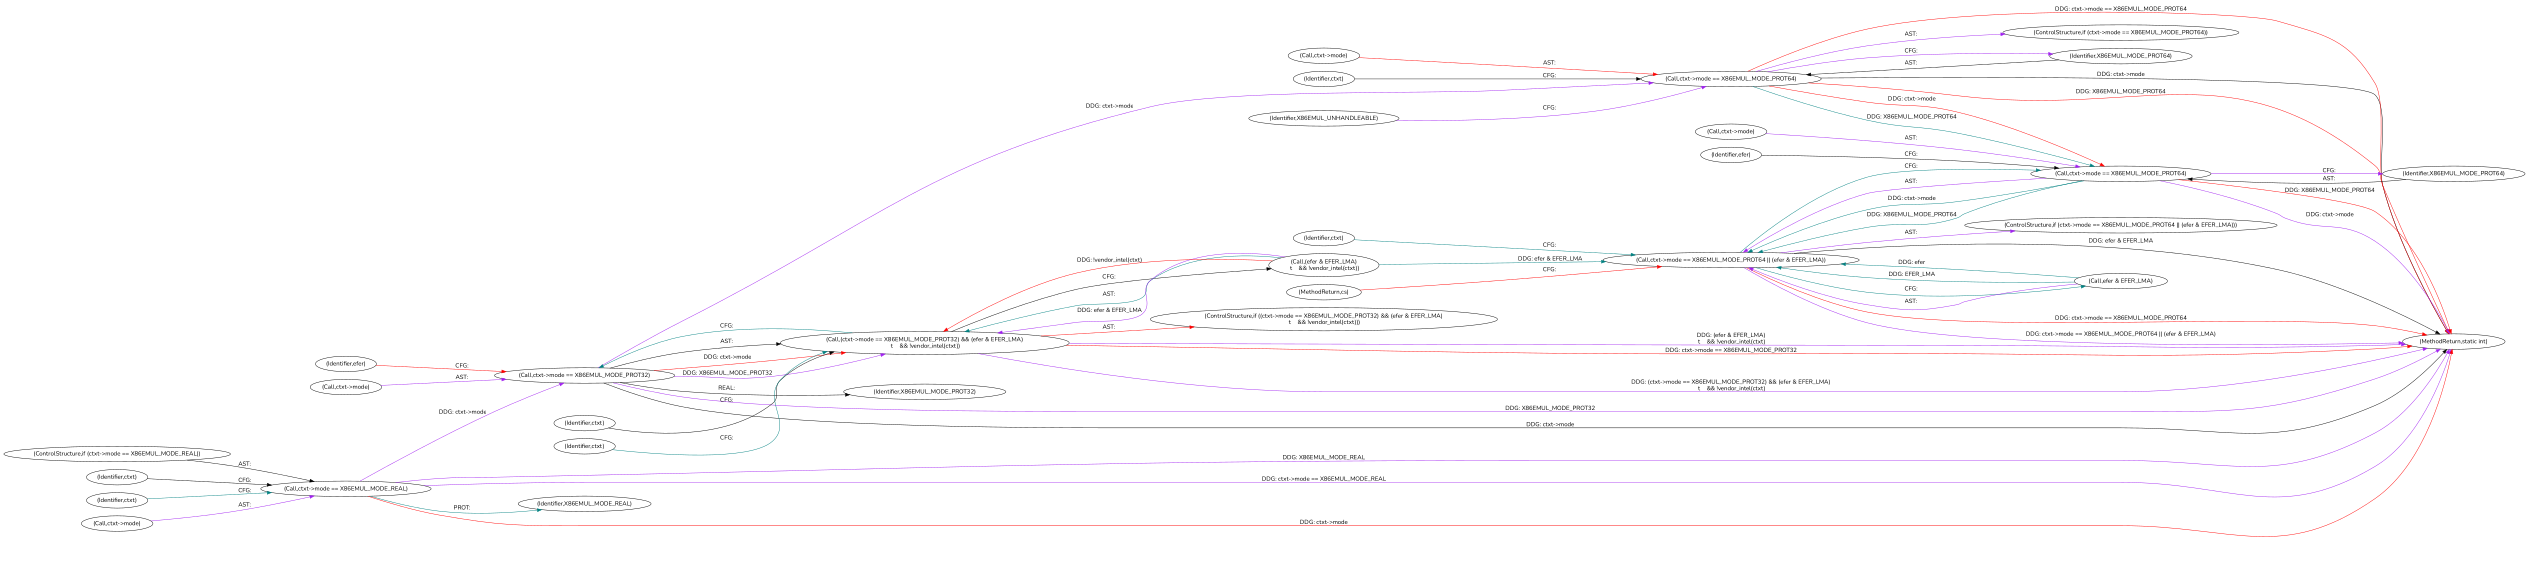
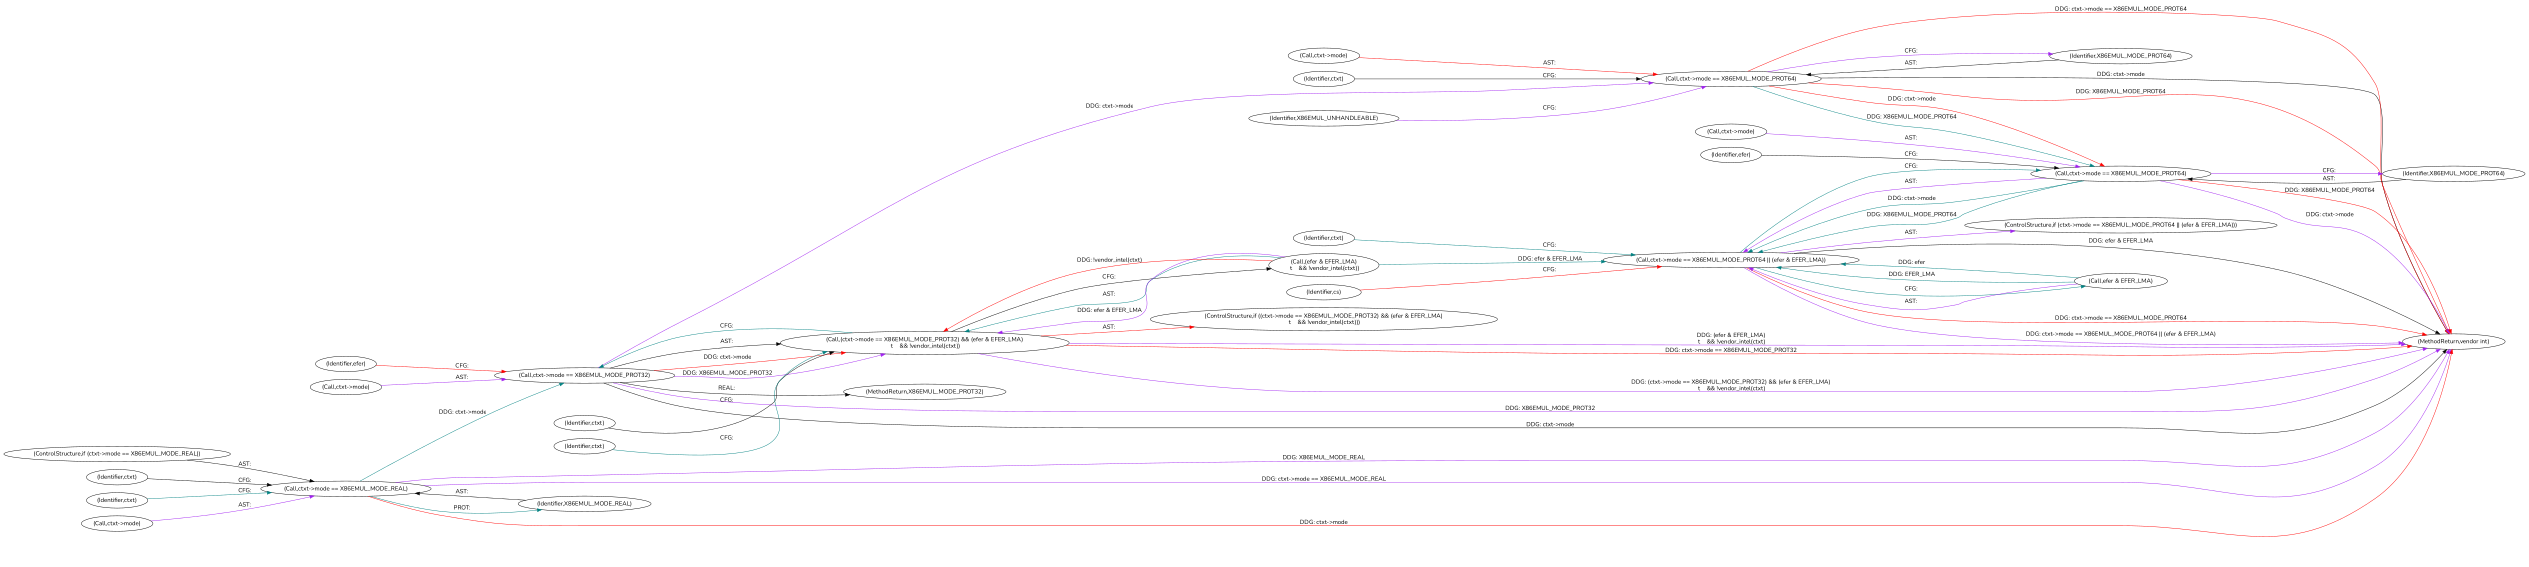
(2121, 33) -> none
(1324, 292) -> (1324, 292)
(2454, 342) -> (2454, 342)
(925, 392) -> (925, 392)
(458, 429) -> (458, 429)
none -> (473, 497)
